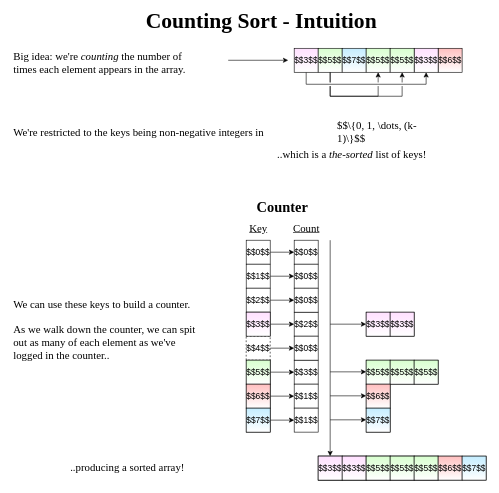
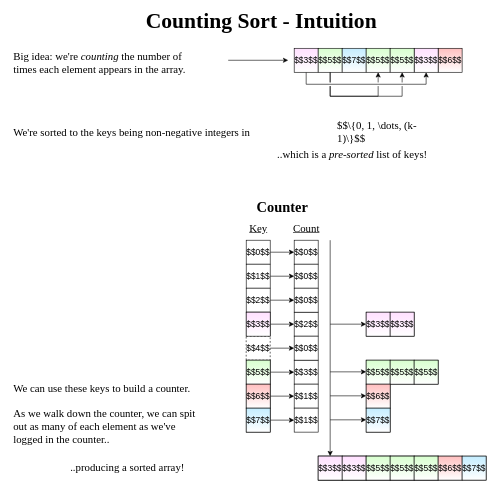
(172, 132) -> (162, 132)
(371, 155) -> (371, 155)
(126, 330) -> (126, 414)
